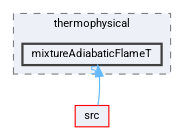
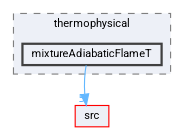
(99, 91) -> (85, 81)
